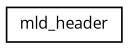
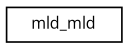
(64, 25) -> (64, 25)
